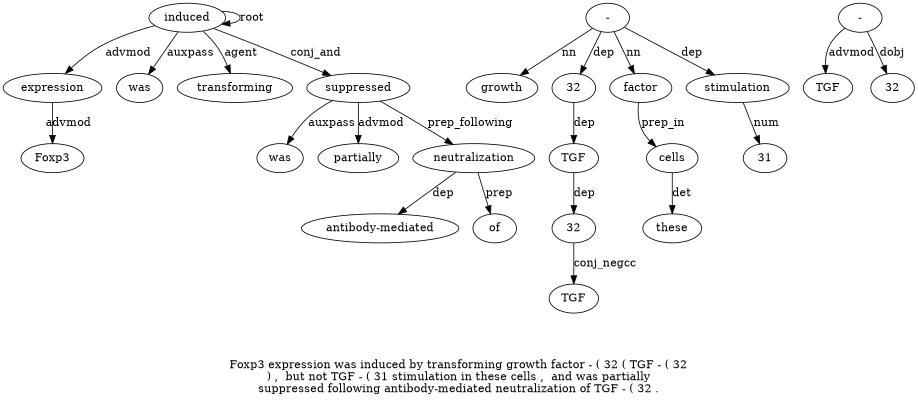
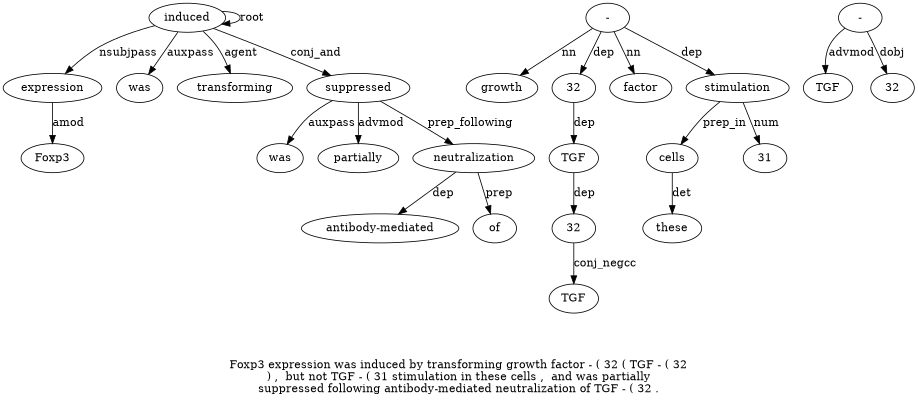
(128, 53) -> (128, 53)
(69, 123) -> (69, 123)
(640, 123) -> (701, 119)
